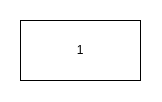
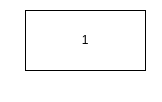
(81, 51) -> (86, 41)
